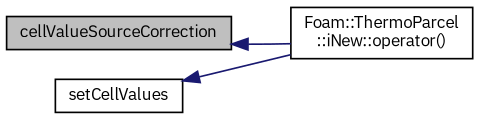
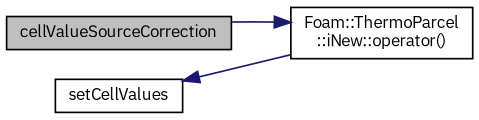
(270, 44) -> (253, 22)
